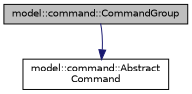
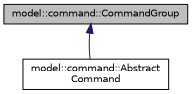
(102, 37) -> (89, 46)
